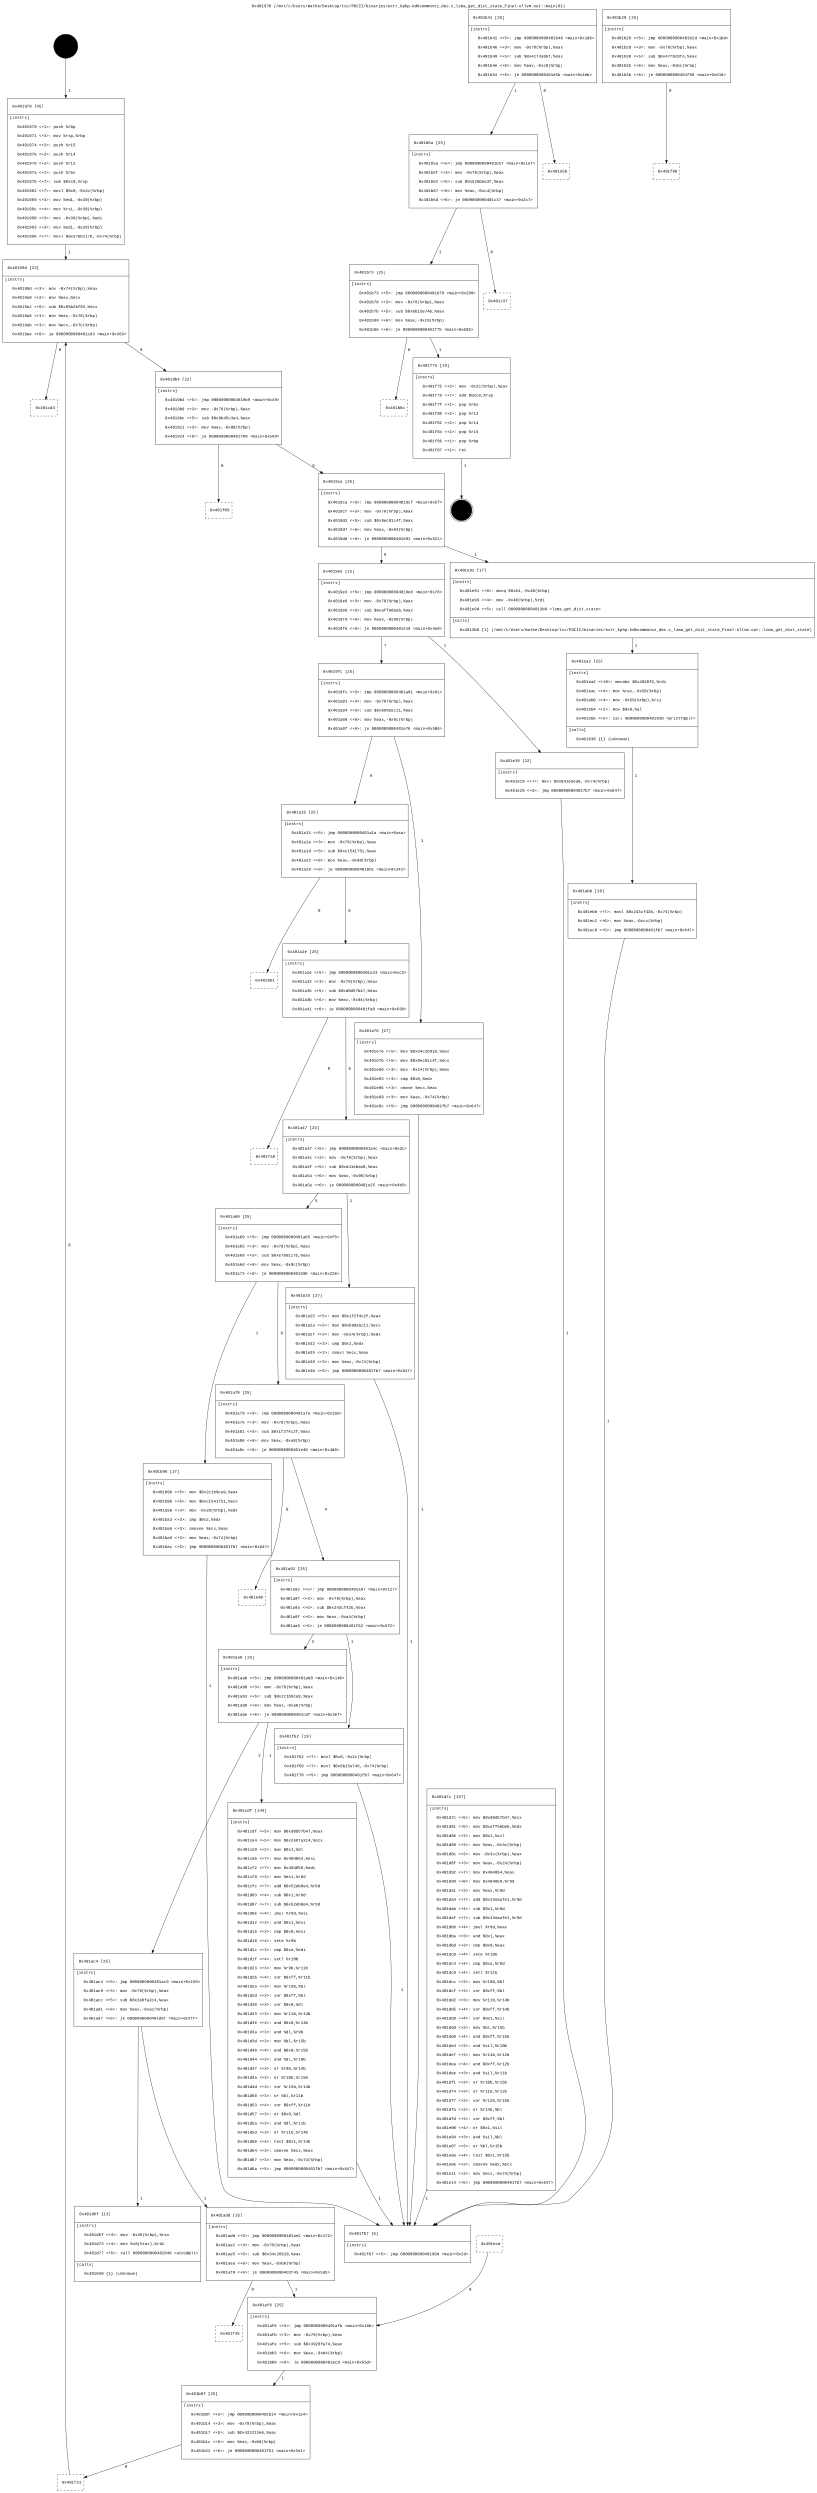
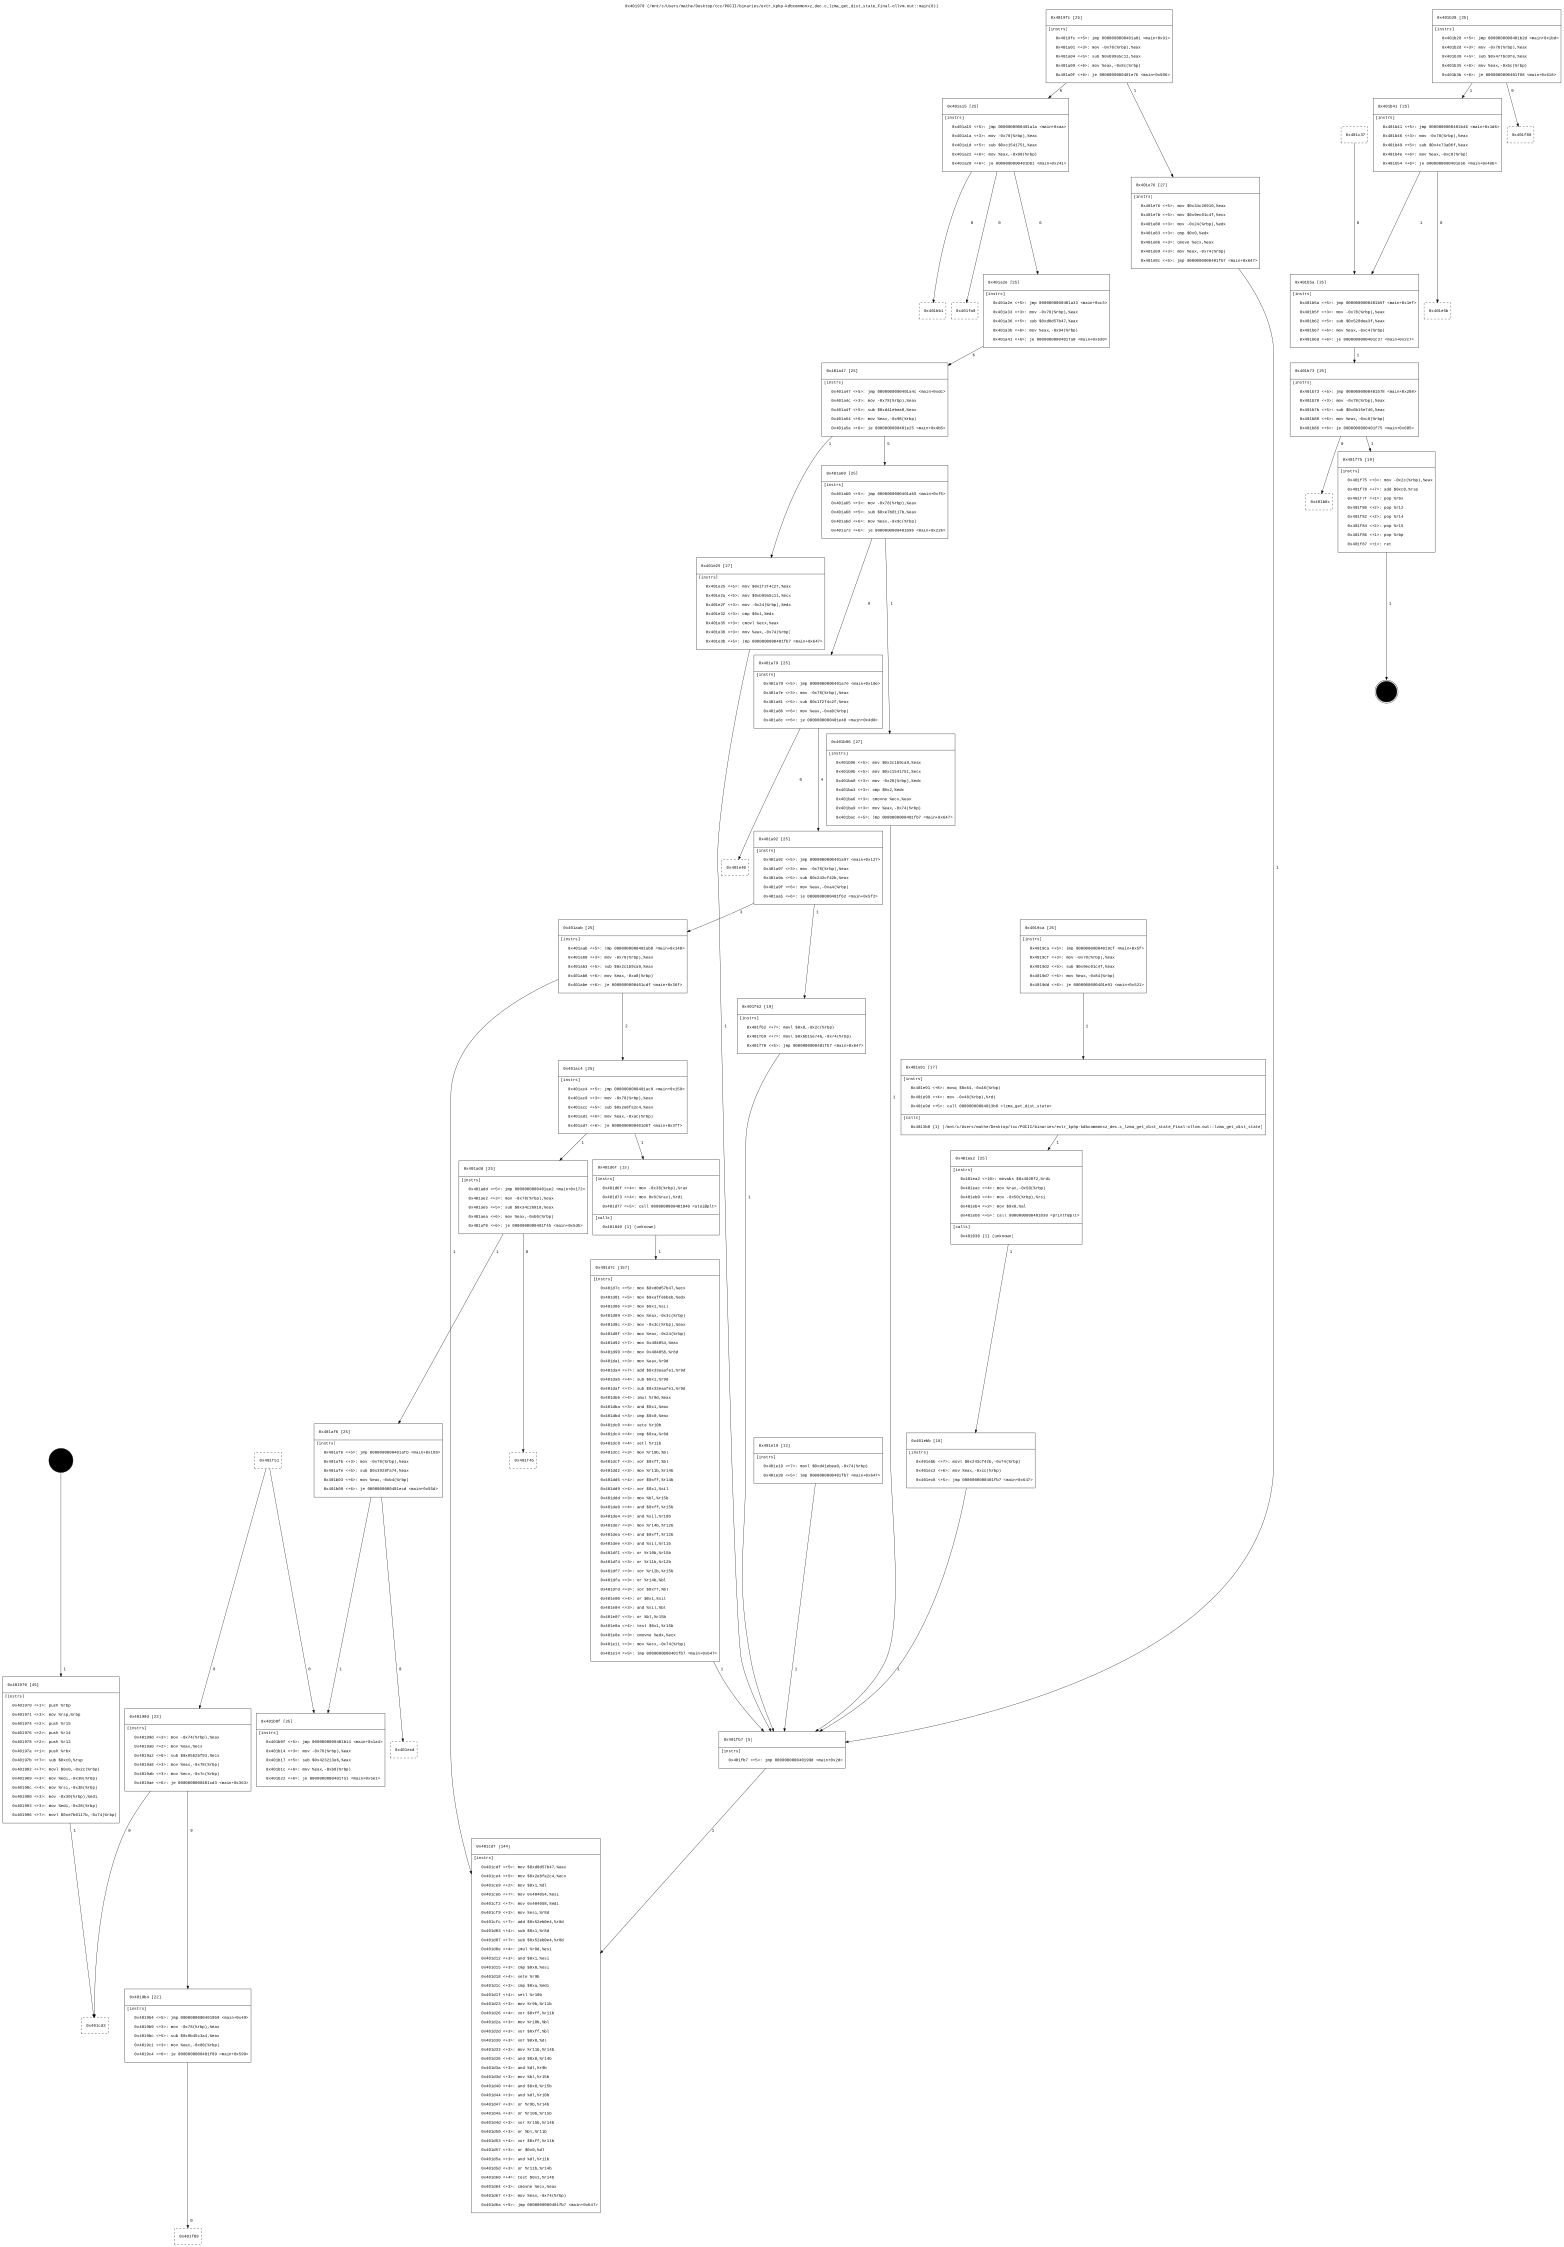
none -> (1468, 89)
(487, 249) -> (1354, 207)
(66, 251) -> (82, 1919)
(299, 458) -> none
(381, 600) -> none
(298, 1081) -> (982, 236)
none -> (656, 1246)
(372, 2194) -> (684, 1860)
(444, 2302) -> (392, 1618)
(134, 2461) -> (292, 1589)
